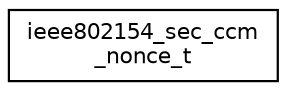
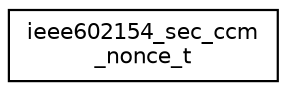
(143, 46) -> (143, 46)
